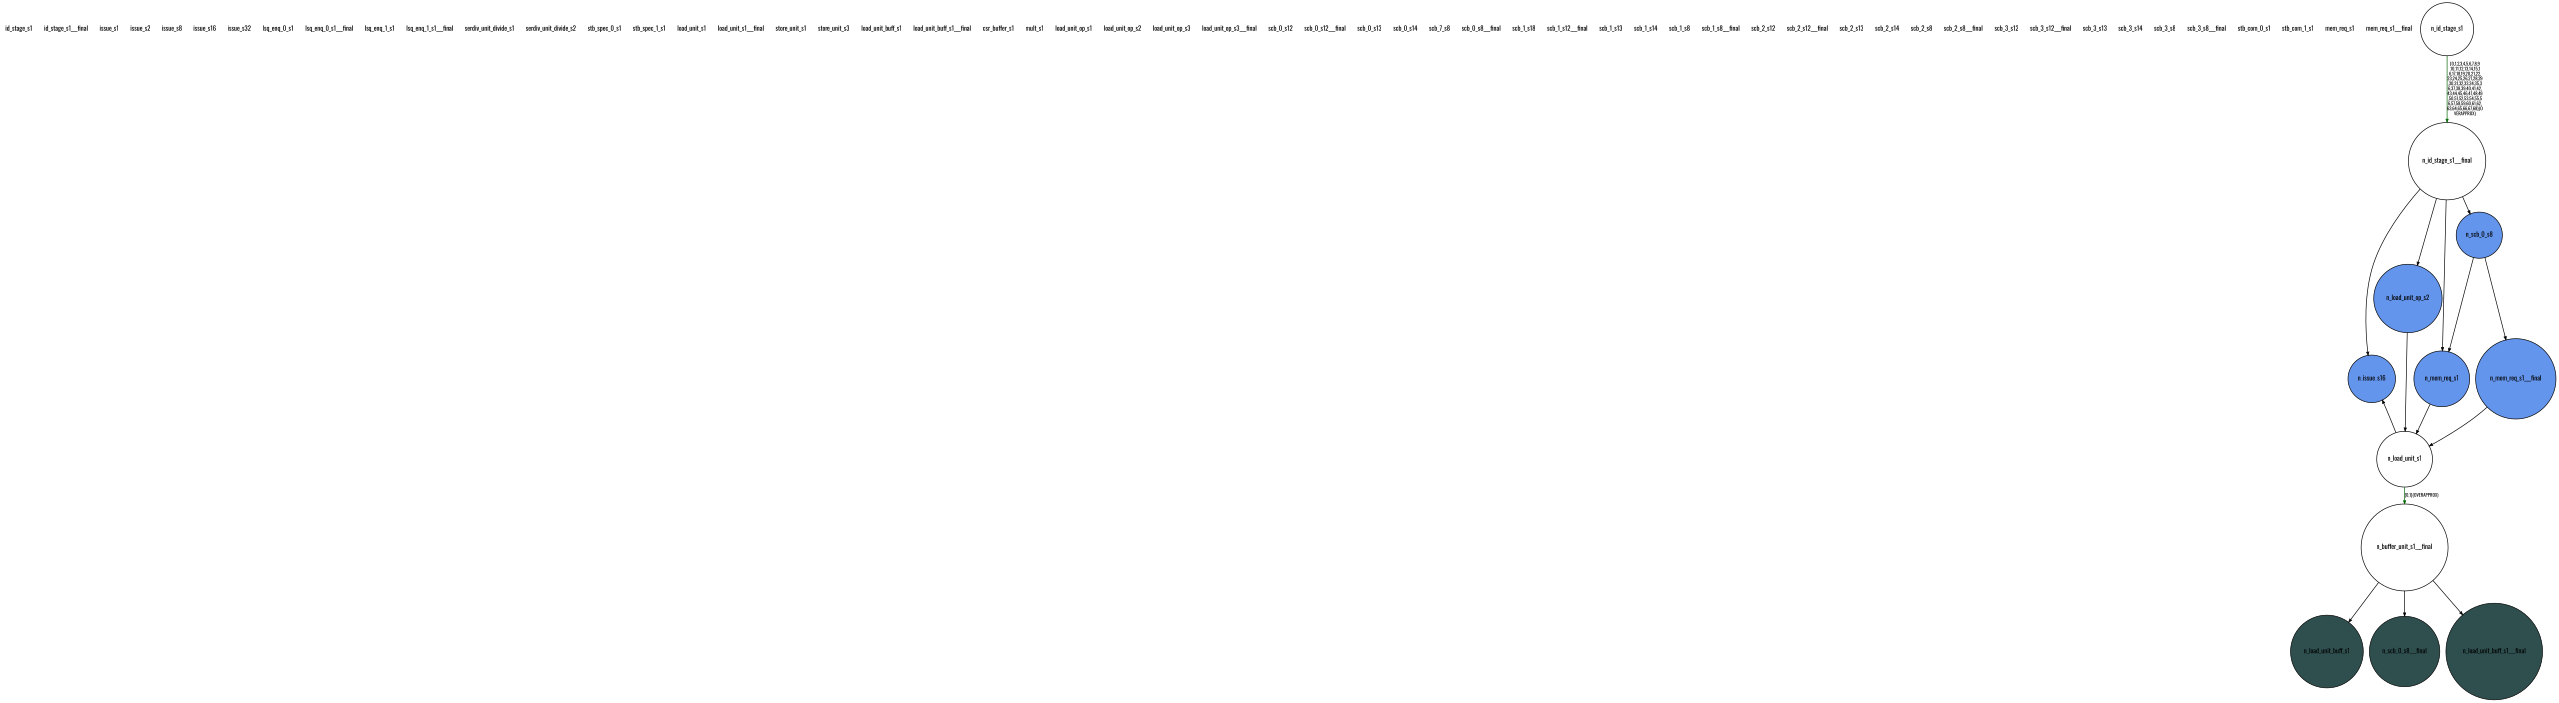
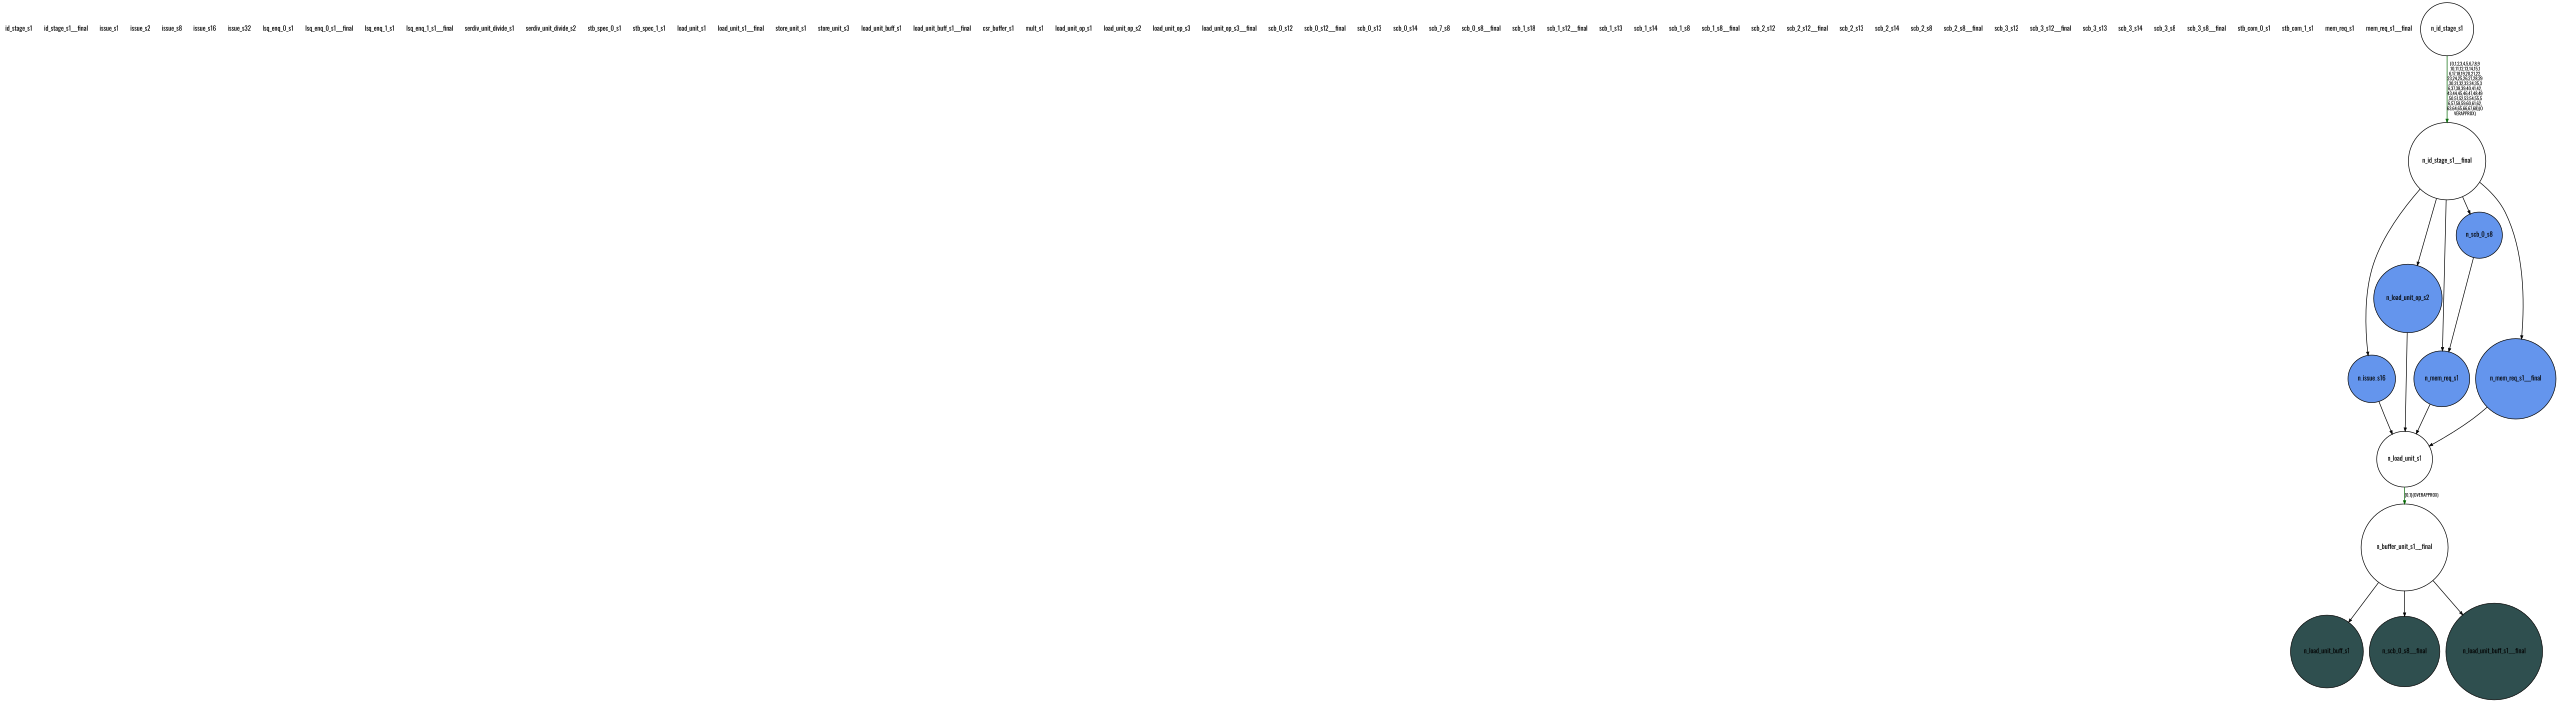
(2495, 297) -> (2518, 253)
(2390, 418) -> (2385, 416)
